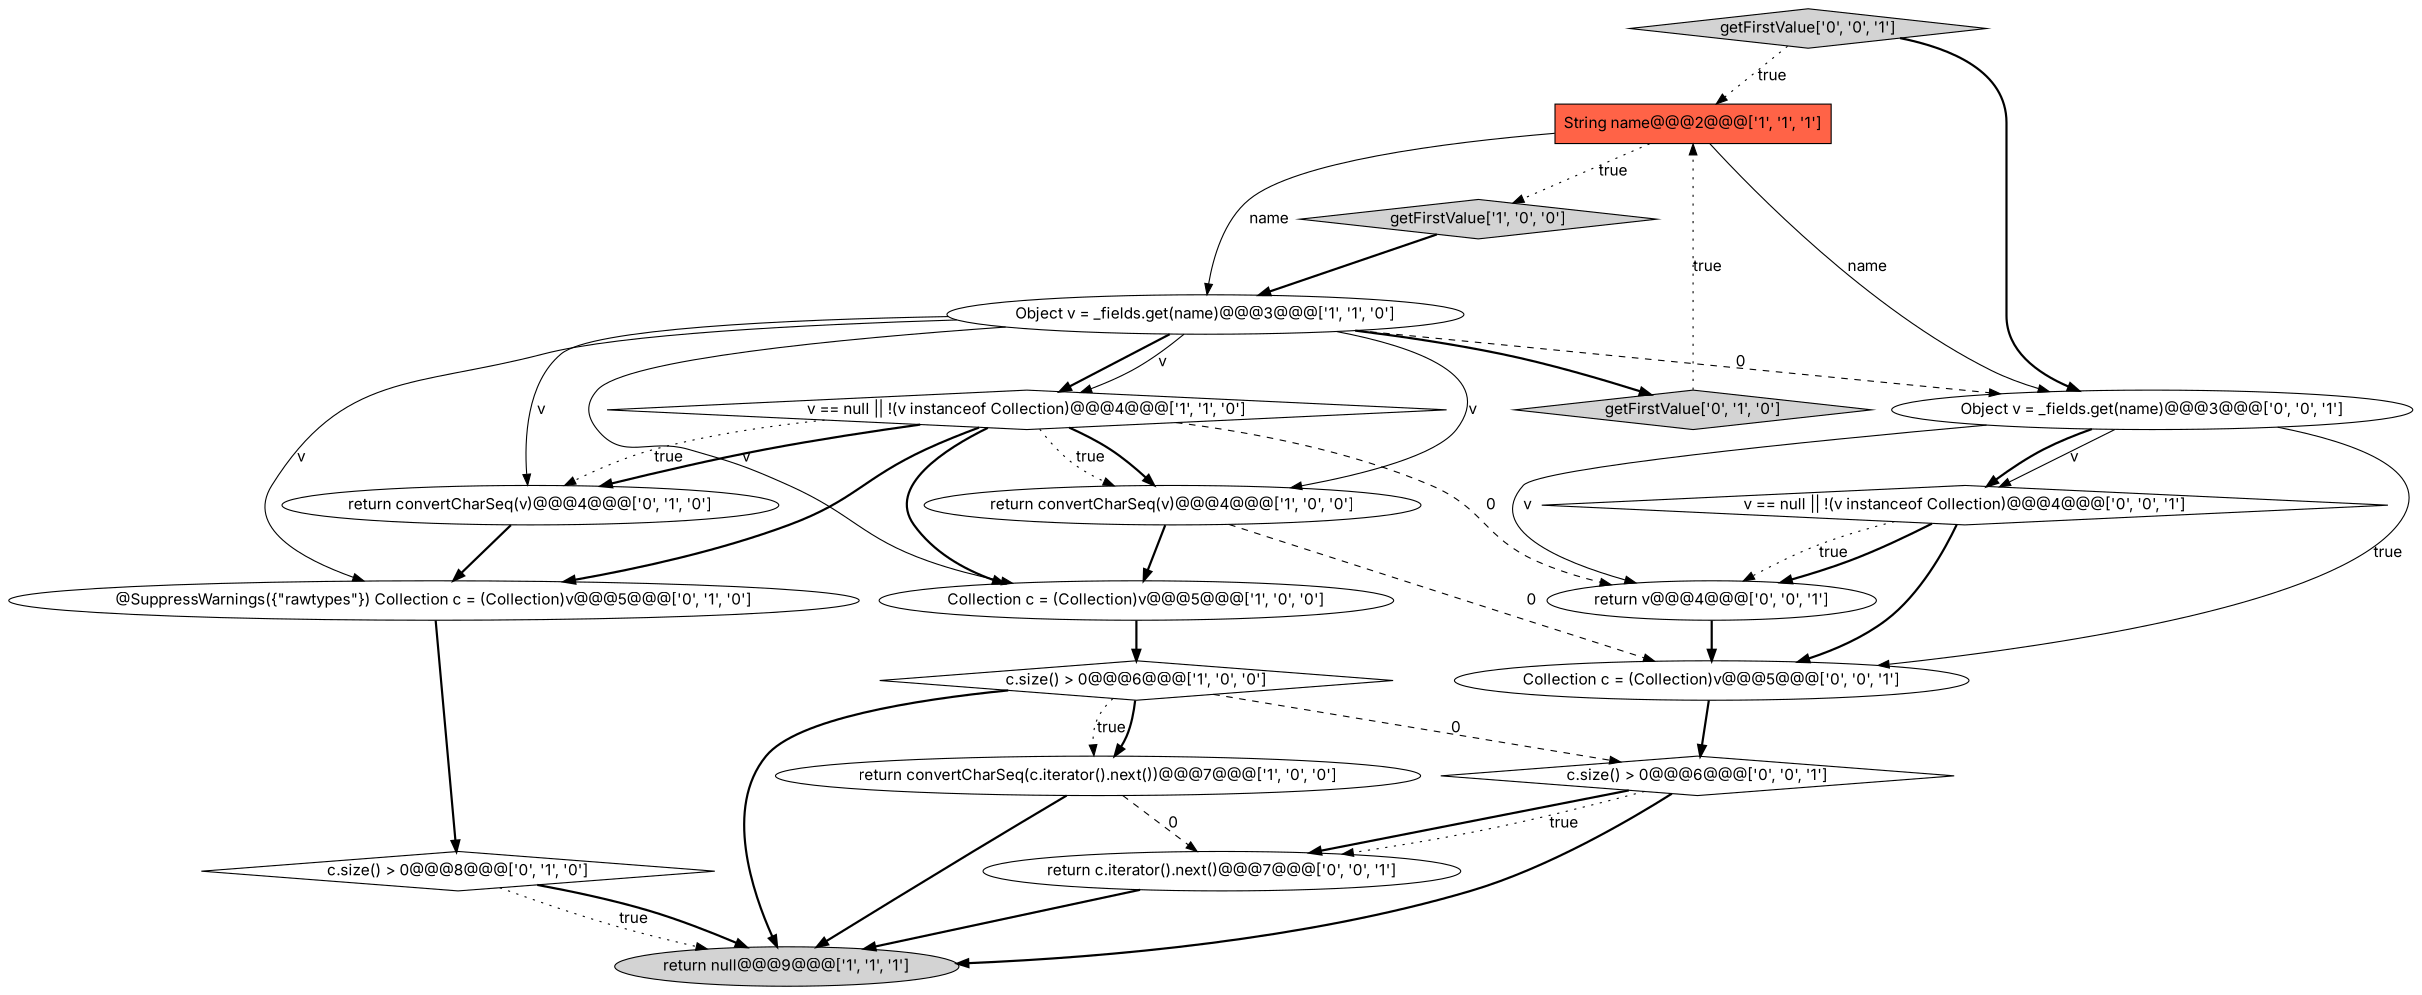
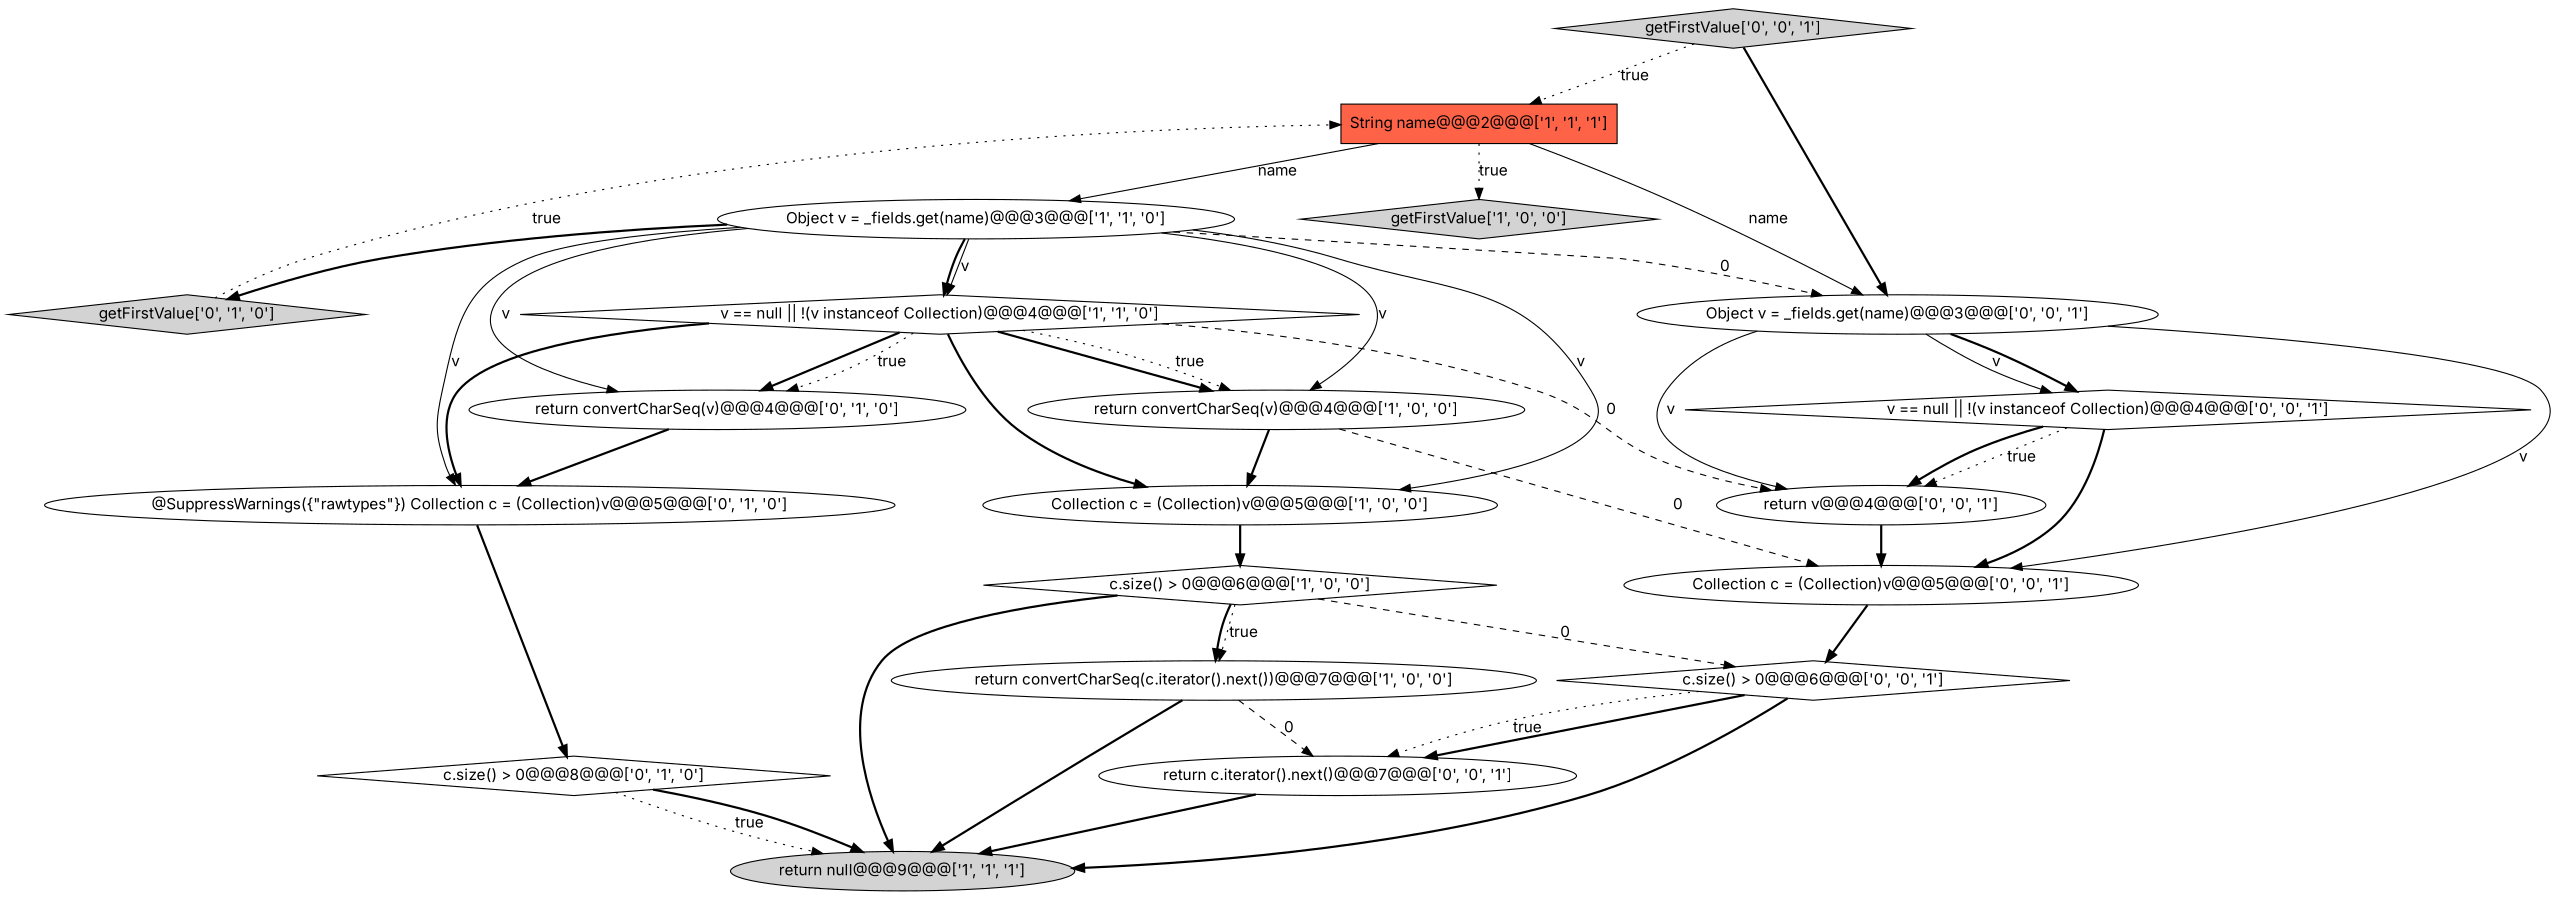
(1353, 263) -> none
(2388, 553) -> (2523, 458)
